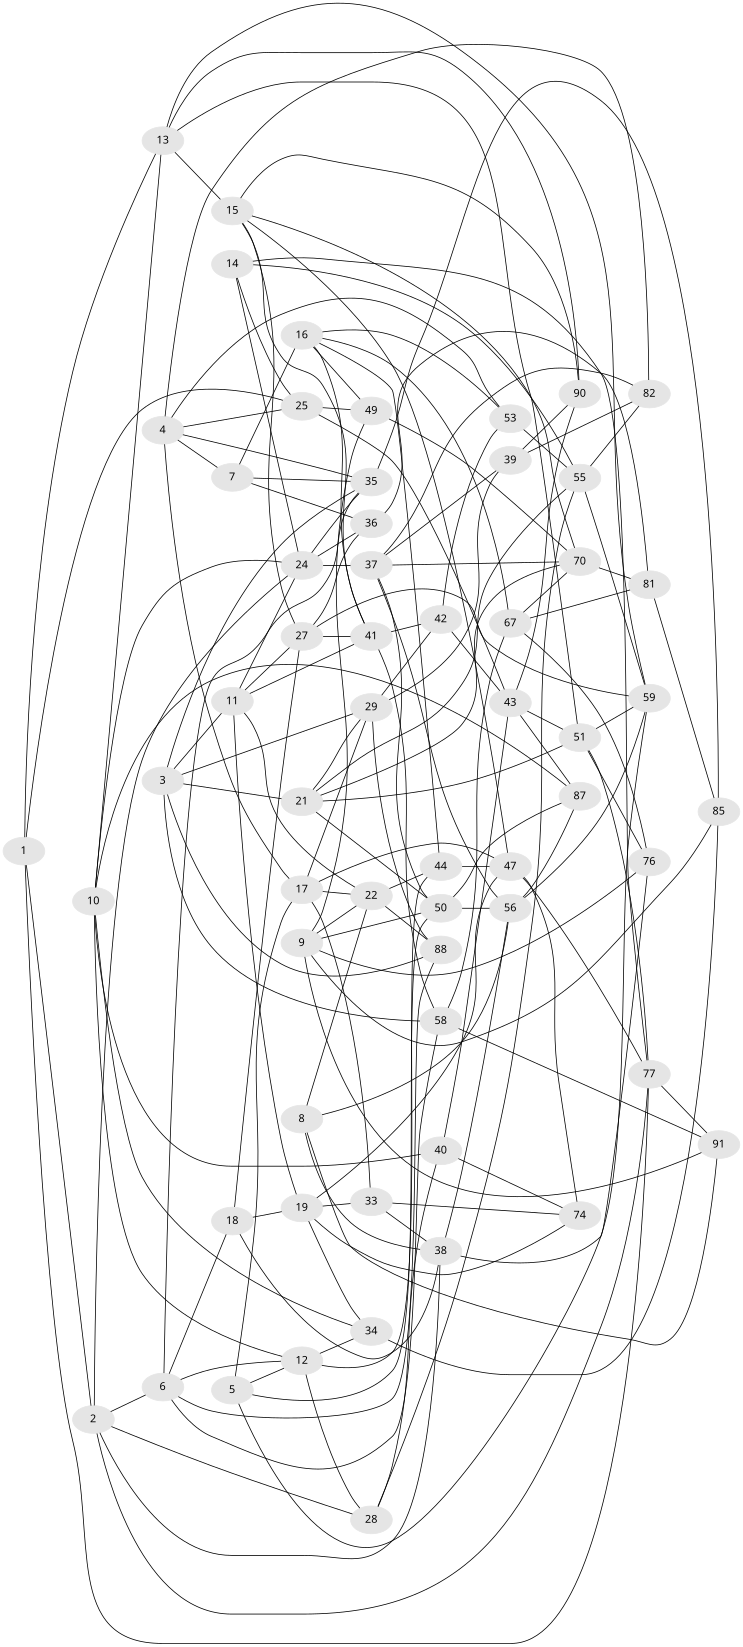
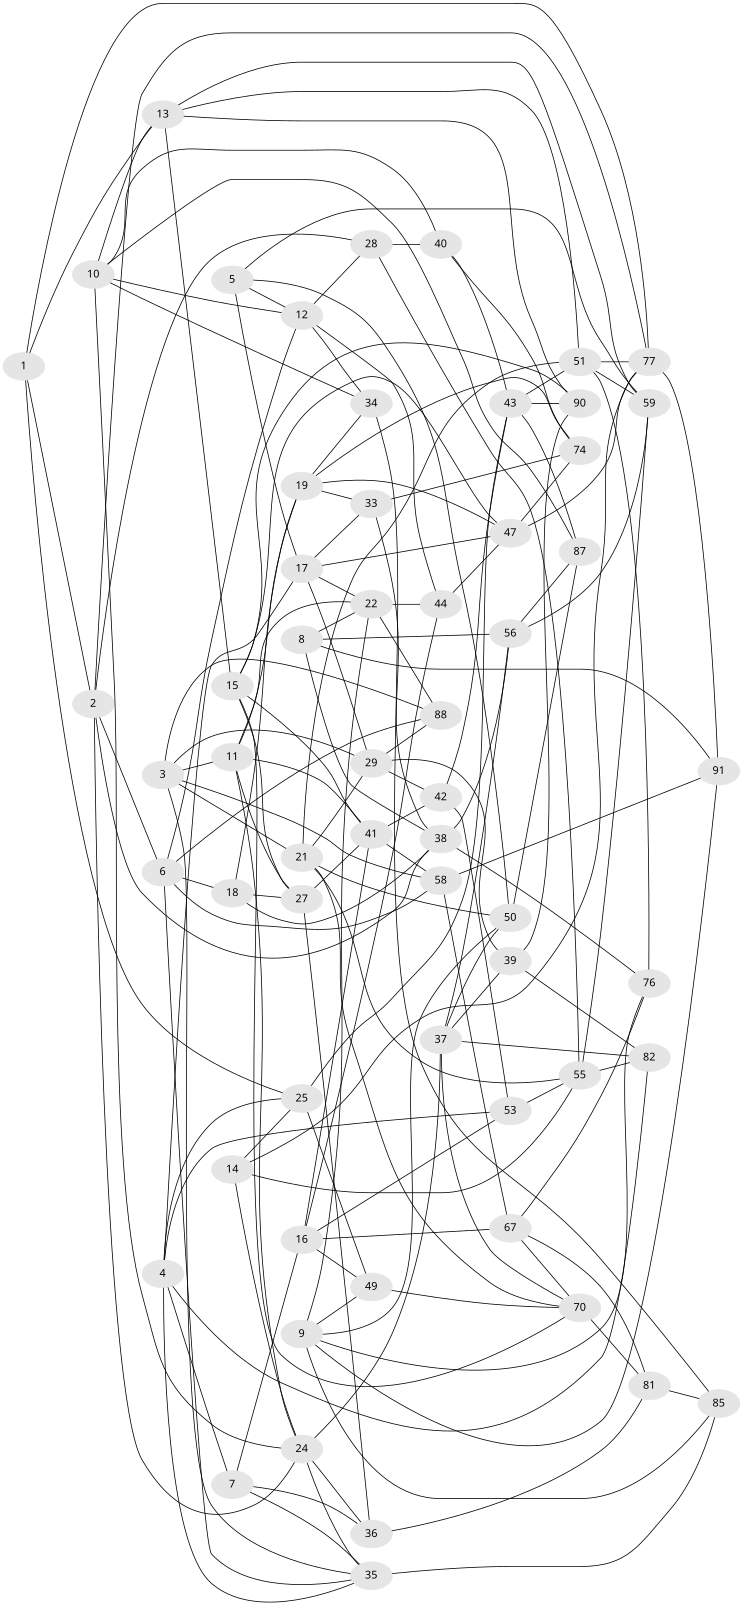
(452, 595) -> none
(476, 908) -> none
